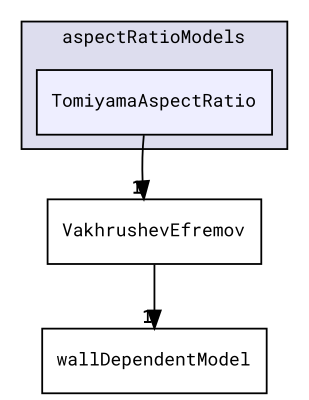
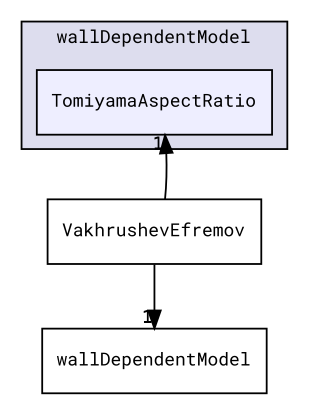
(154, 39) -> (154, 39)
(142, 160) -> (166, 176)
